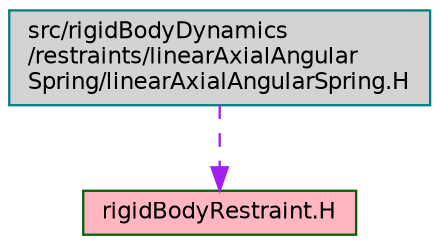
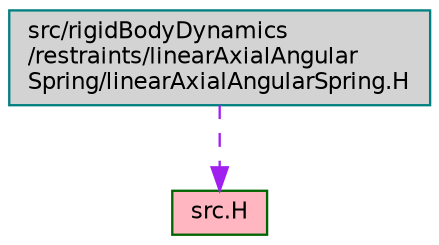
(220, 213) -> (220, 213)
